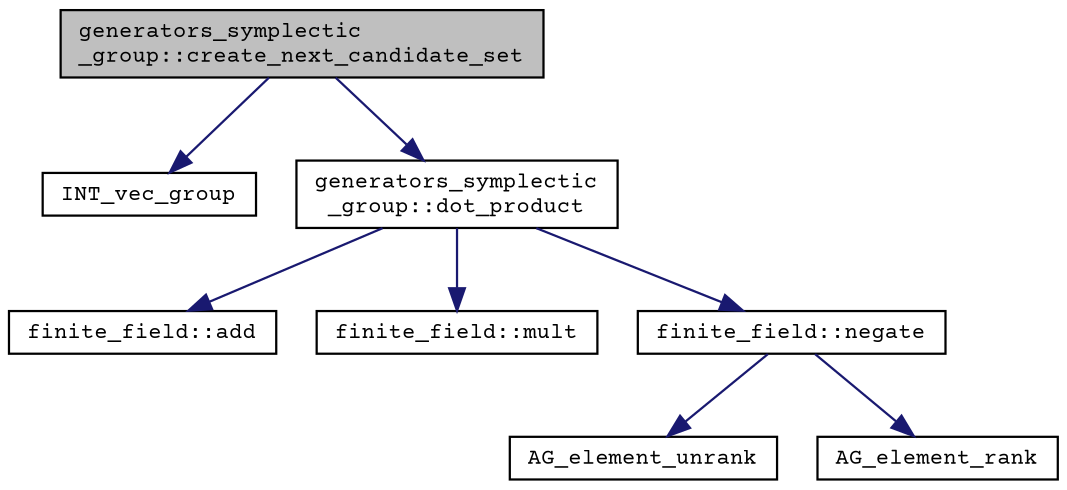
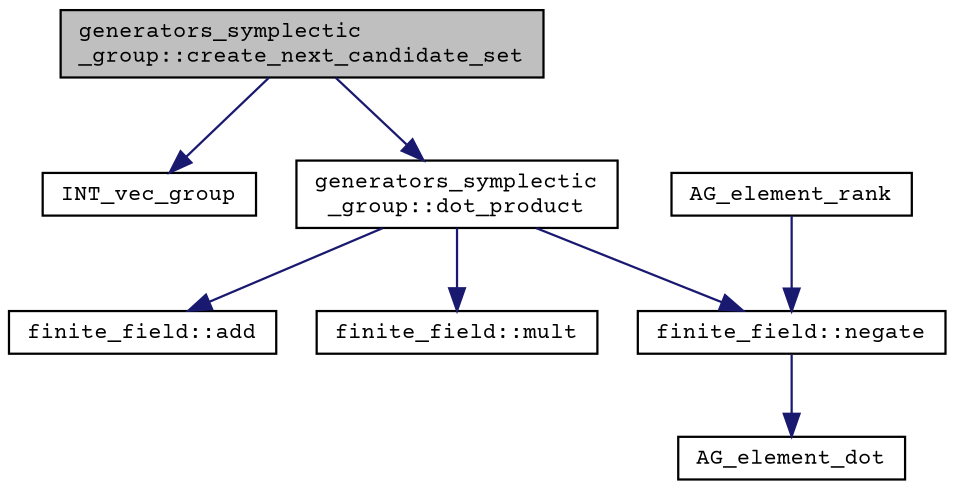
(856, 388) -> (792, 252)
(643, 458) -> (792, 458)
